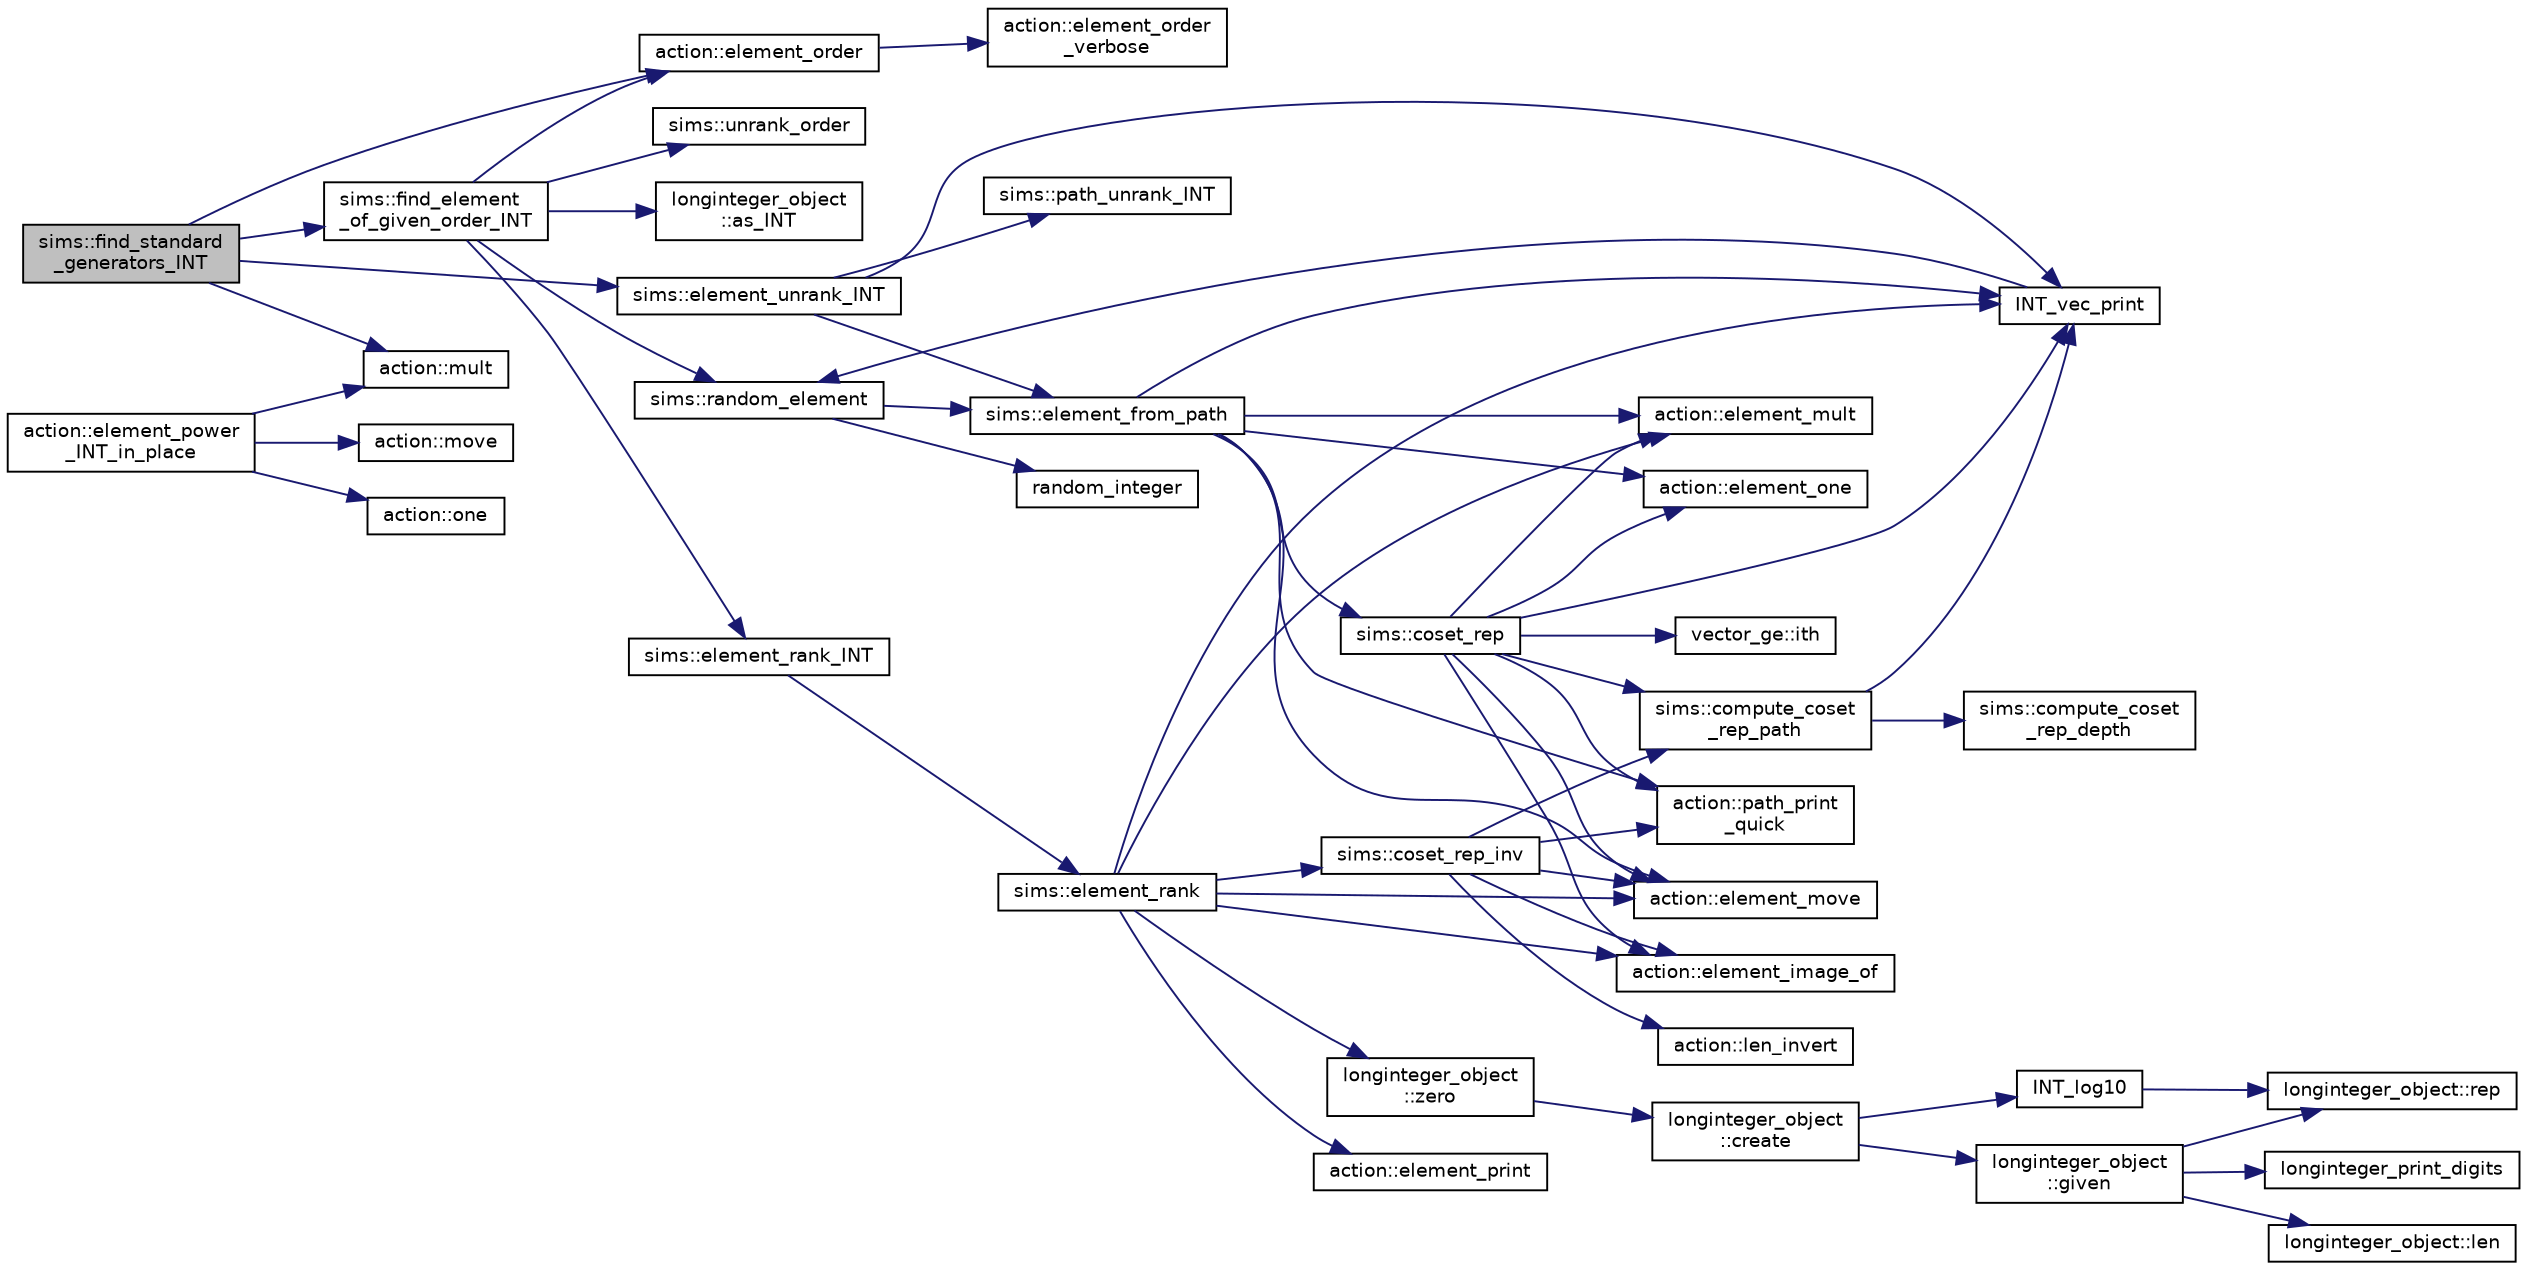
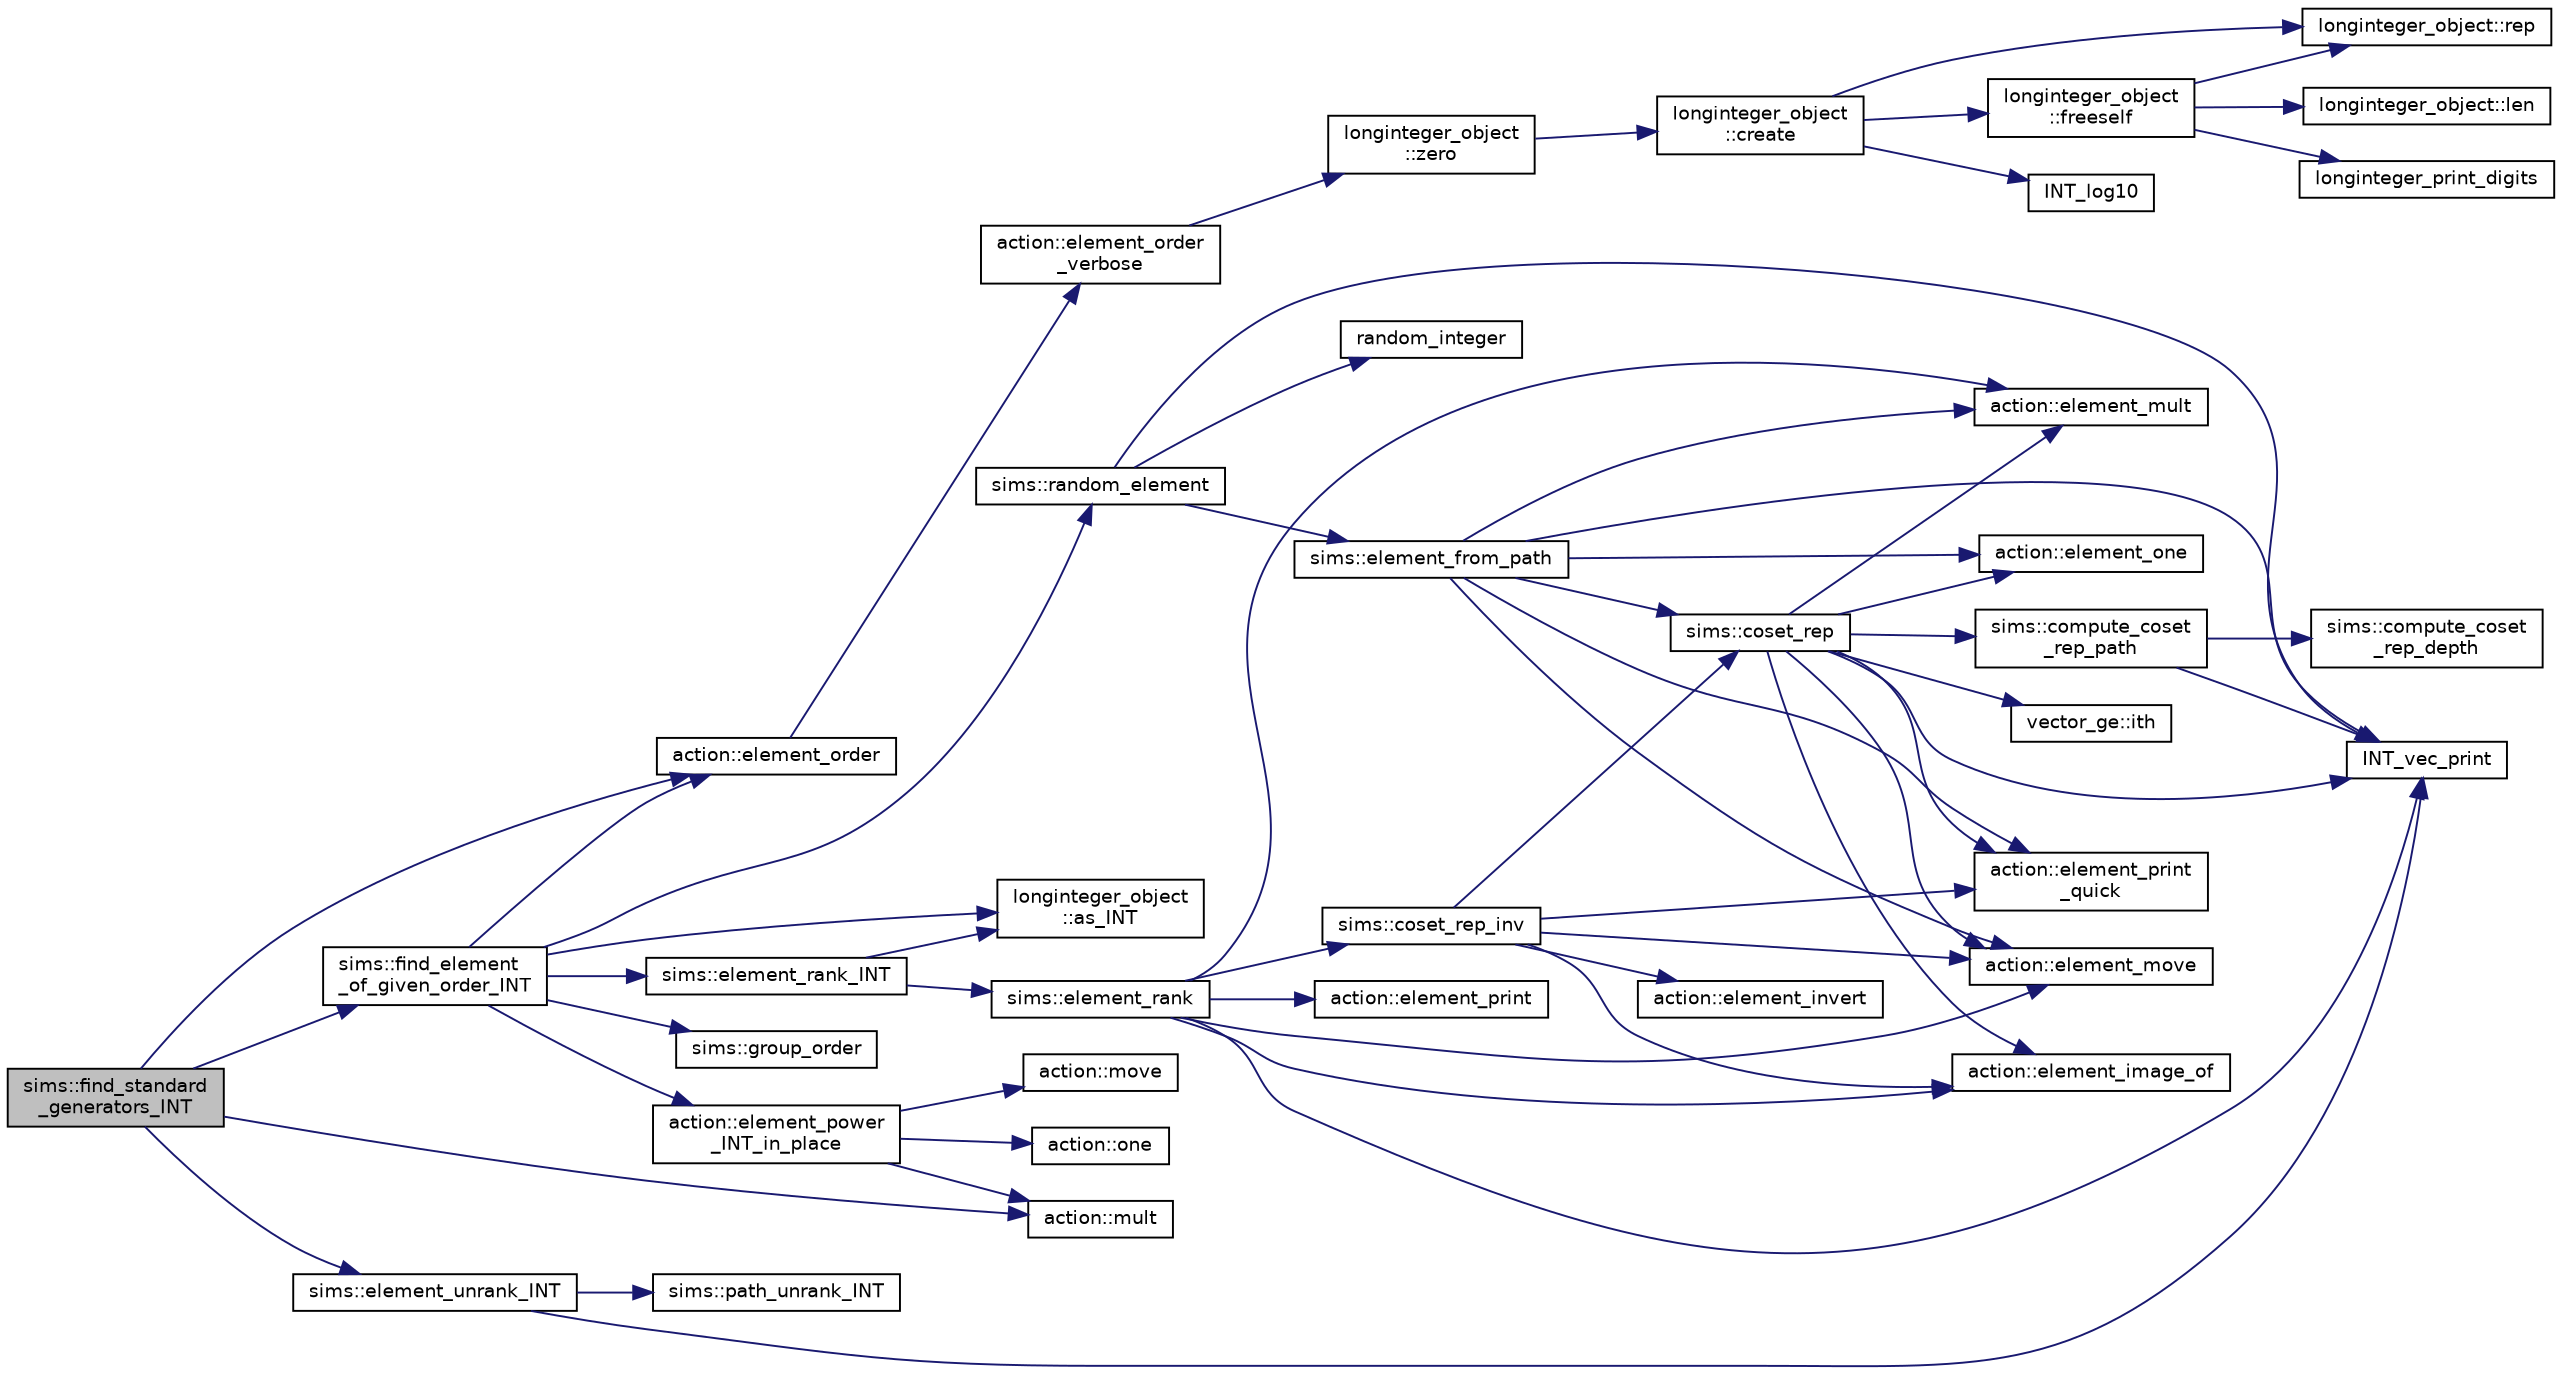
(759, 126) -> (776, 1049)
(1429, 254) -> (1849, 276)
(902, 345) -> none
(1553, 797) -> (1589, 786)
(1756, 815) -> (2091, 882)
none -> (922, 946)
(1240, 983) -> (1257, 203)
(1756, 1047) -> (1760, 999)
none -> (580, 1054)
(2195, 1090) -> (2054, 43)
(2080, 1174) -> (2091, 108)
